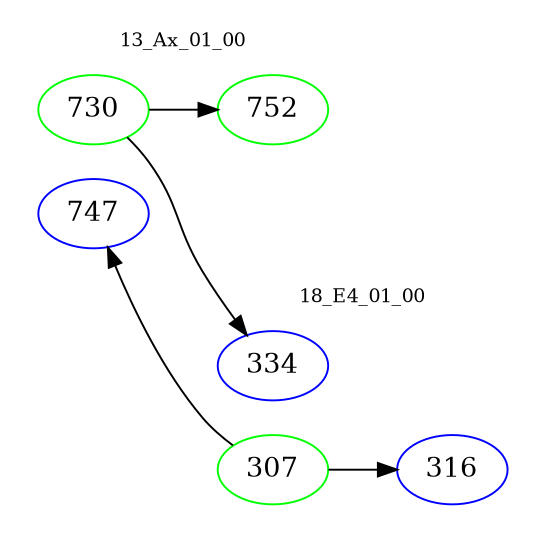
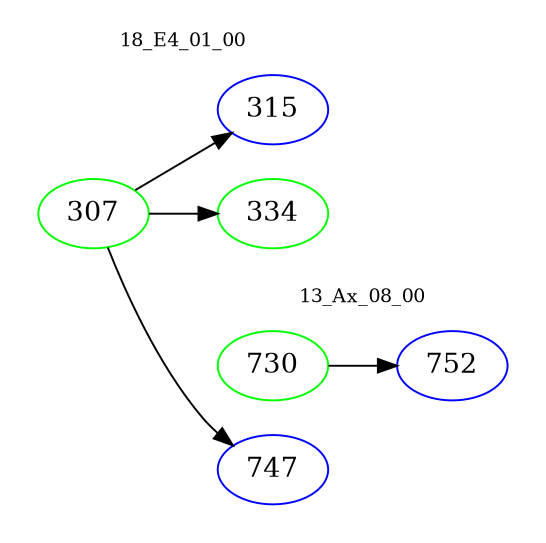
(183, 41) -> (363, 297)
(273, 110) -> (452, 366)
(182, 228) -> (174, 214)
(273, 366) -> (273, 214)
(452, 470) -> (273, 110)
